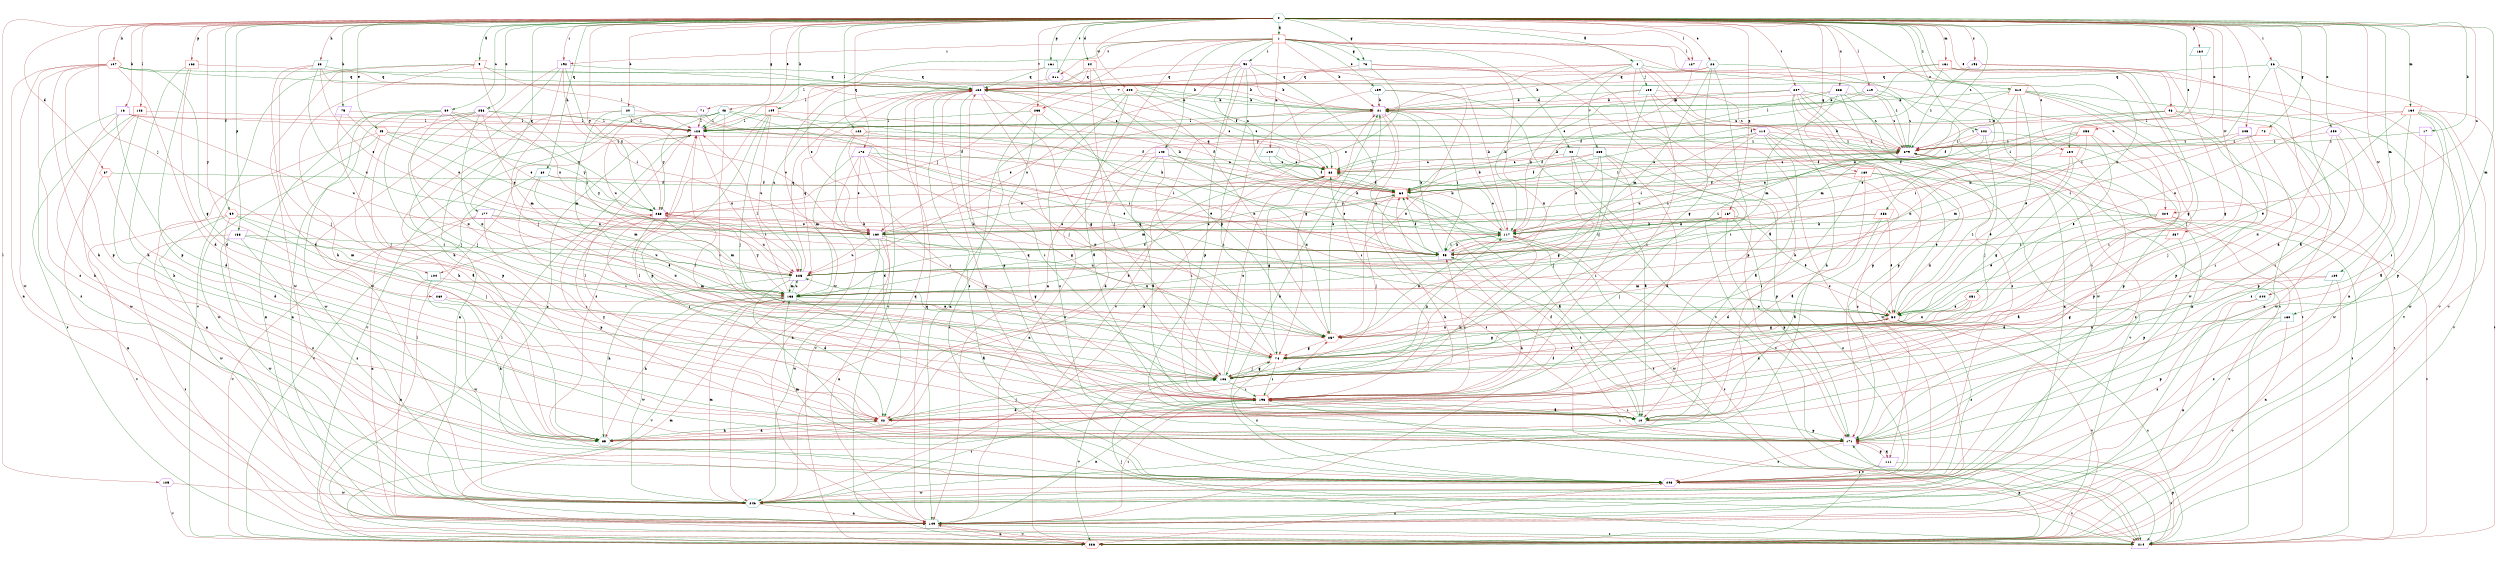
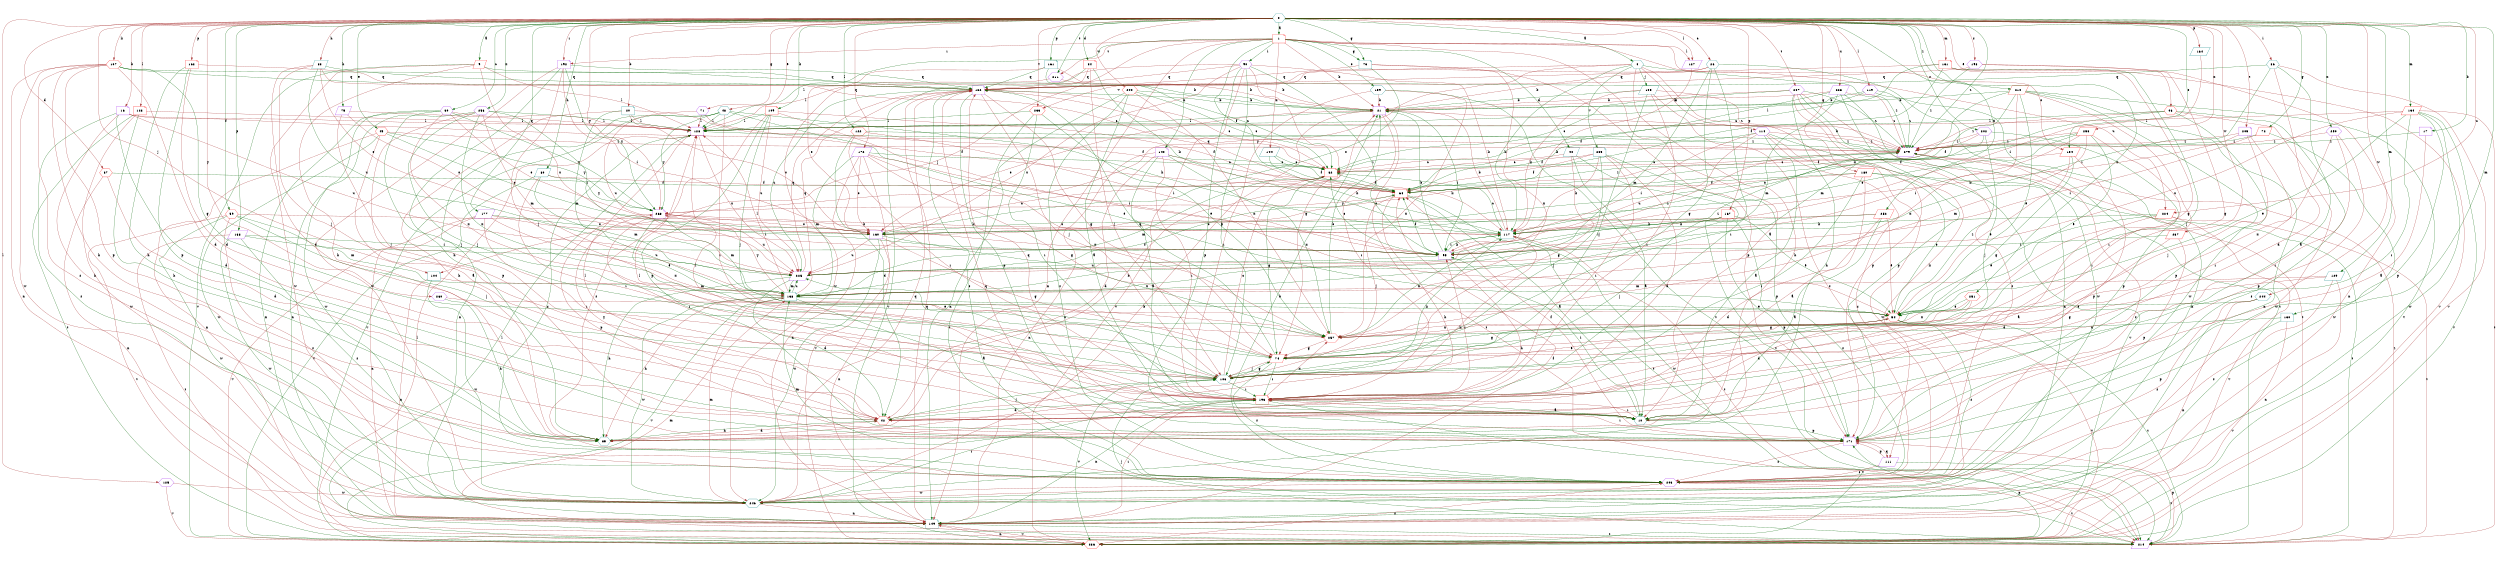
none -> (2088, 305)
(2051, 368) -> (2051, 368)
